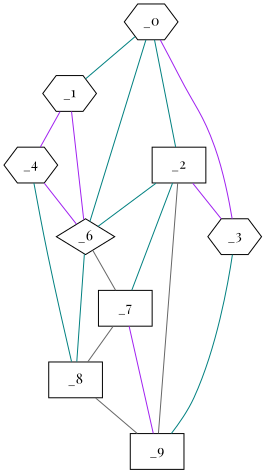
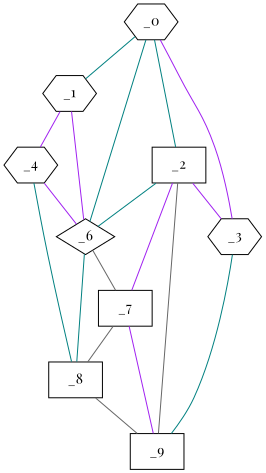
(152, 237) -> (152, 237)
